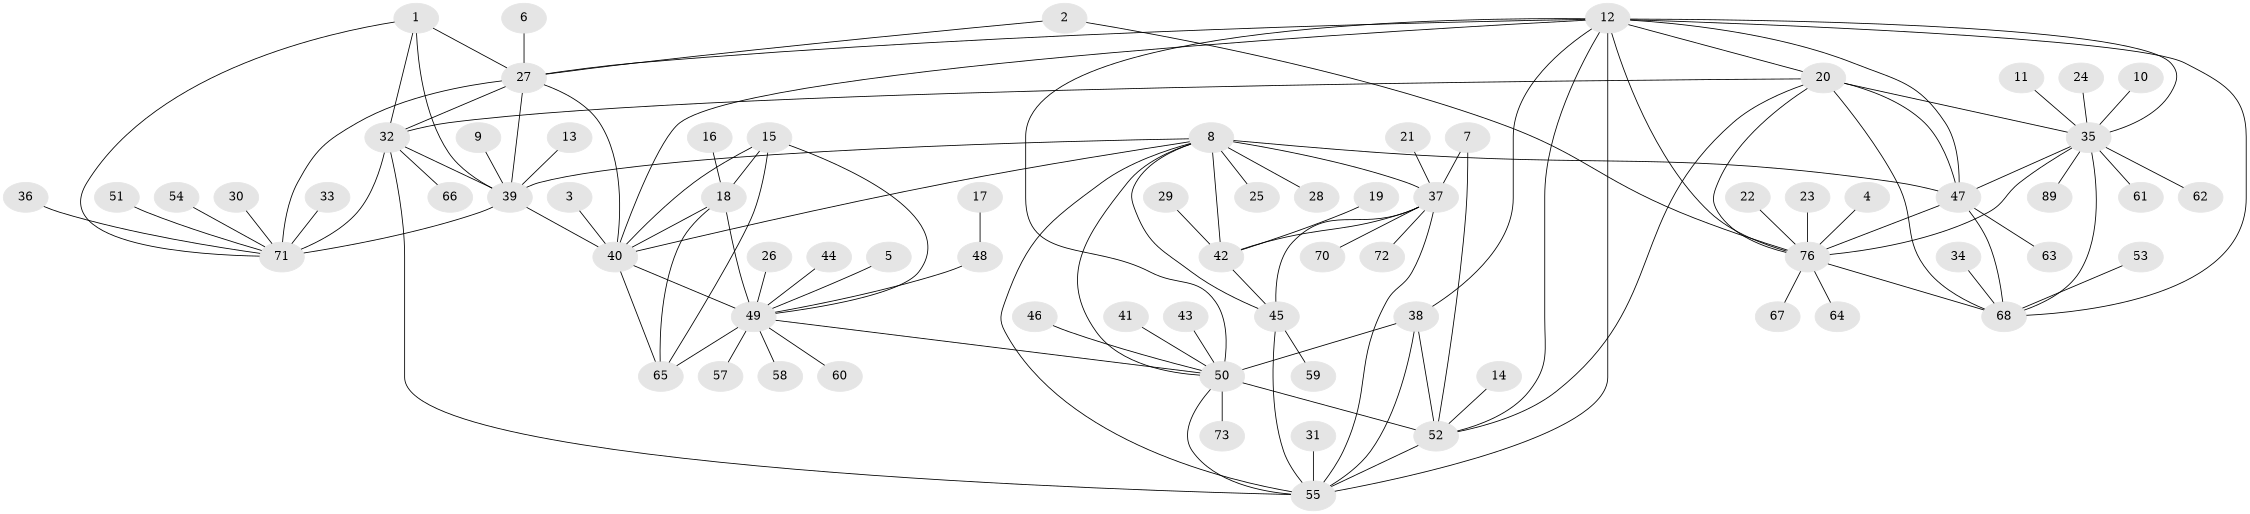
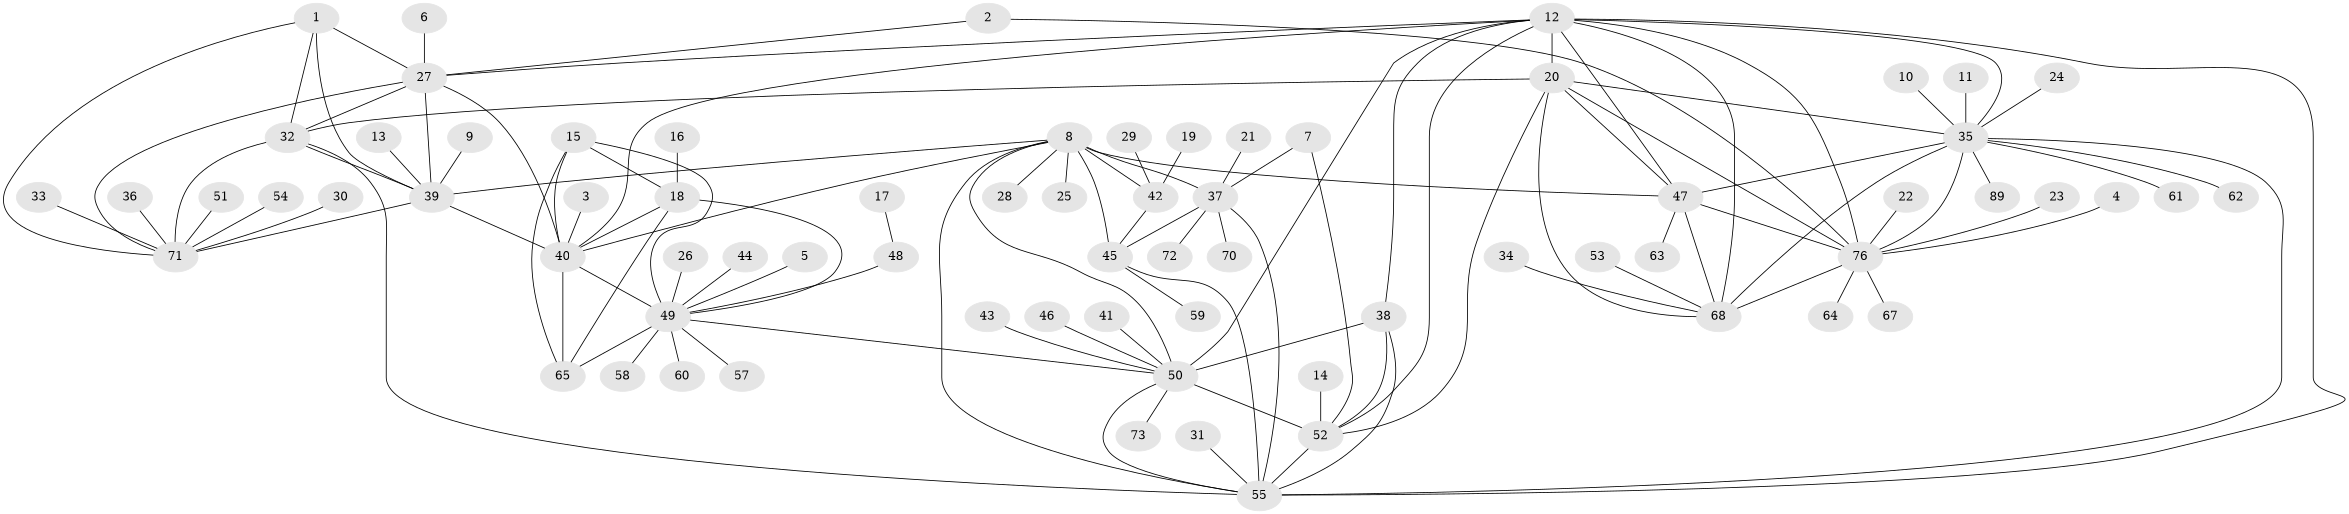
(450, 197) -> none
(1330, 230) -> none
none -> (2033, 456)
